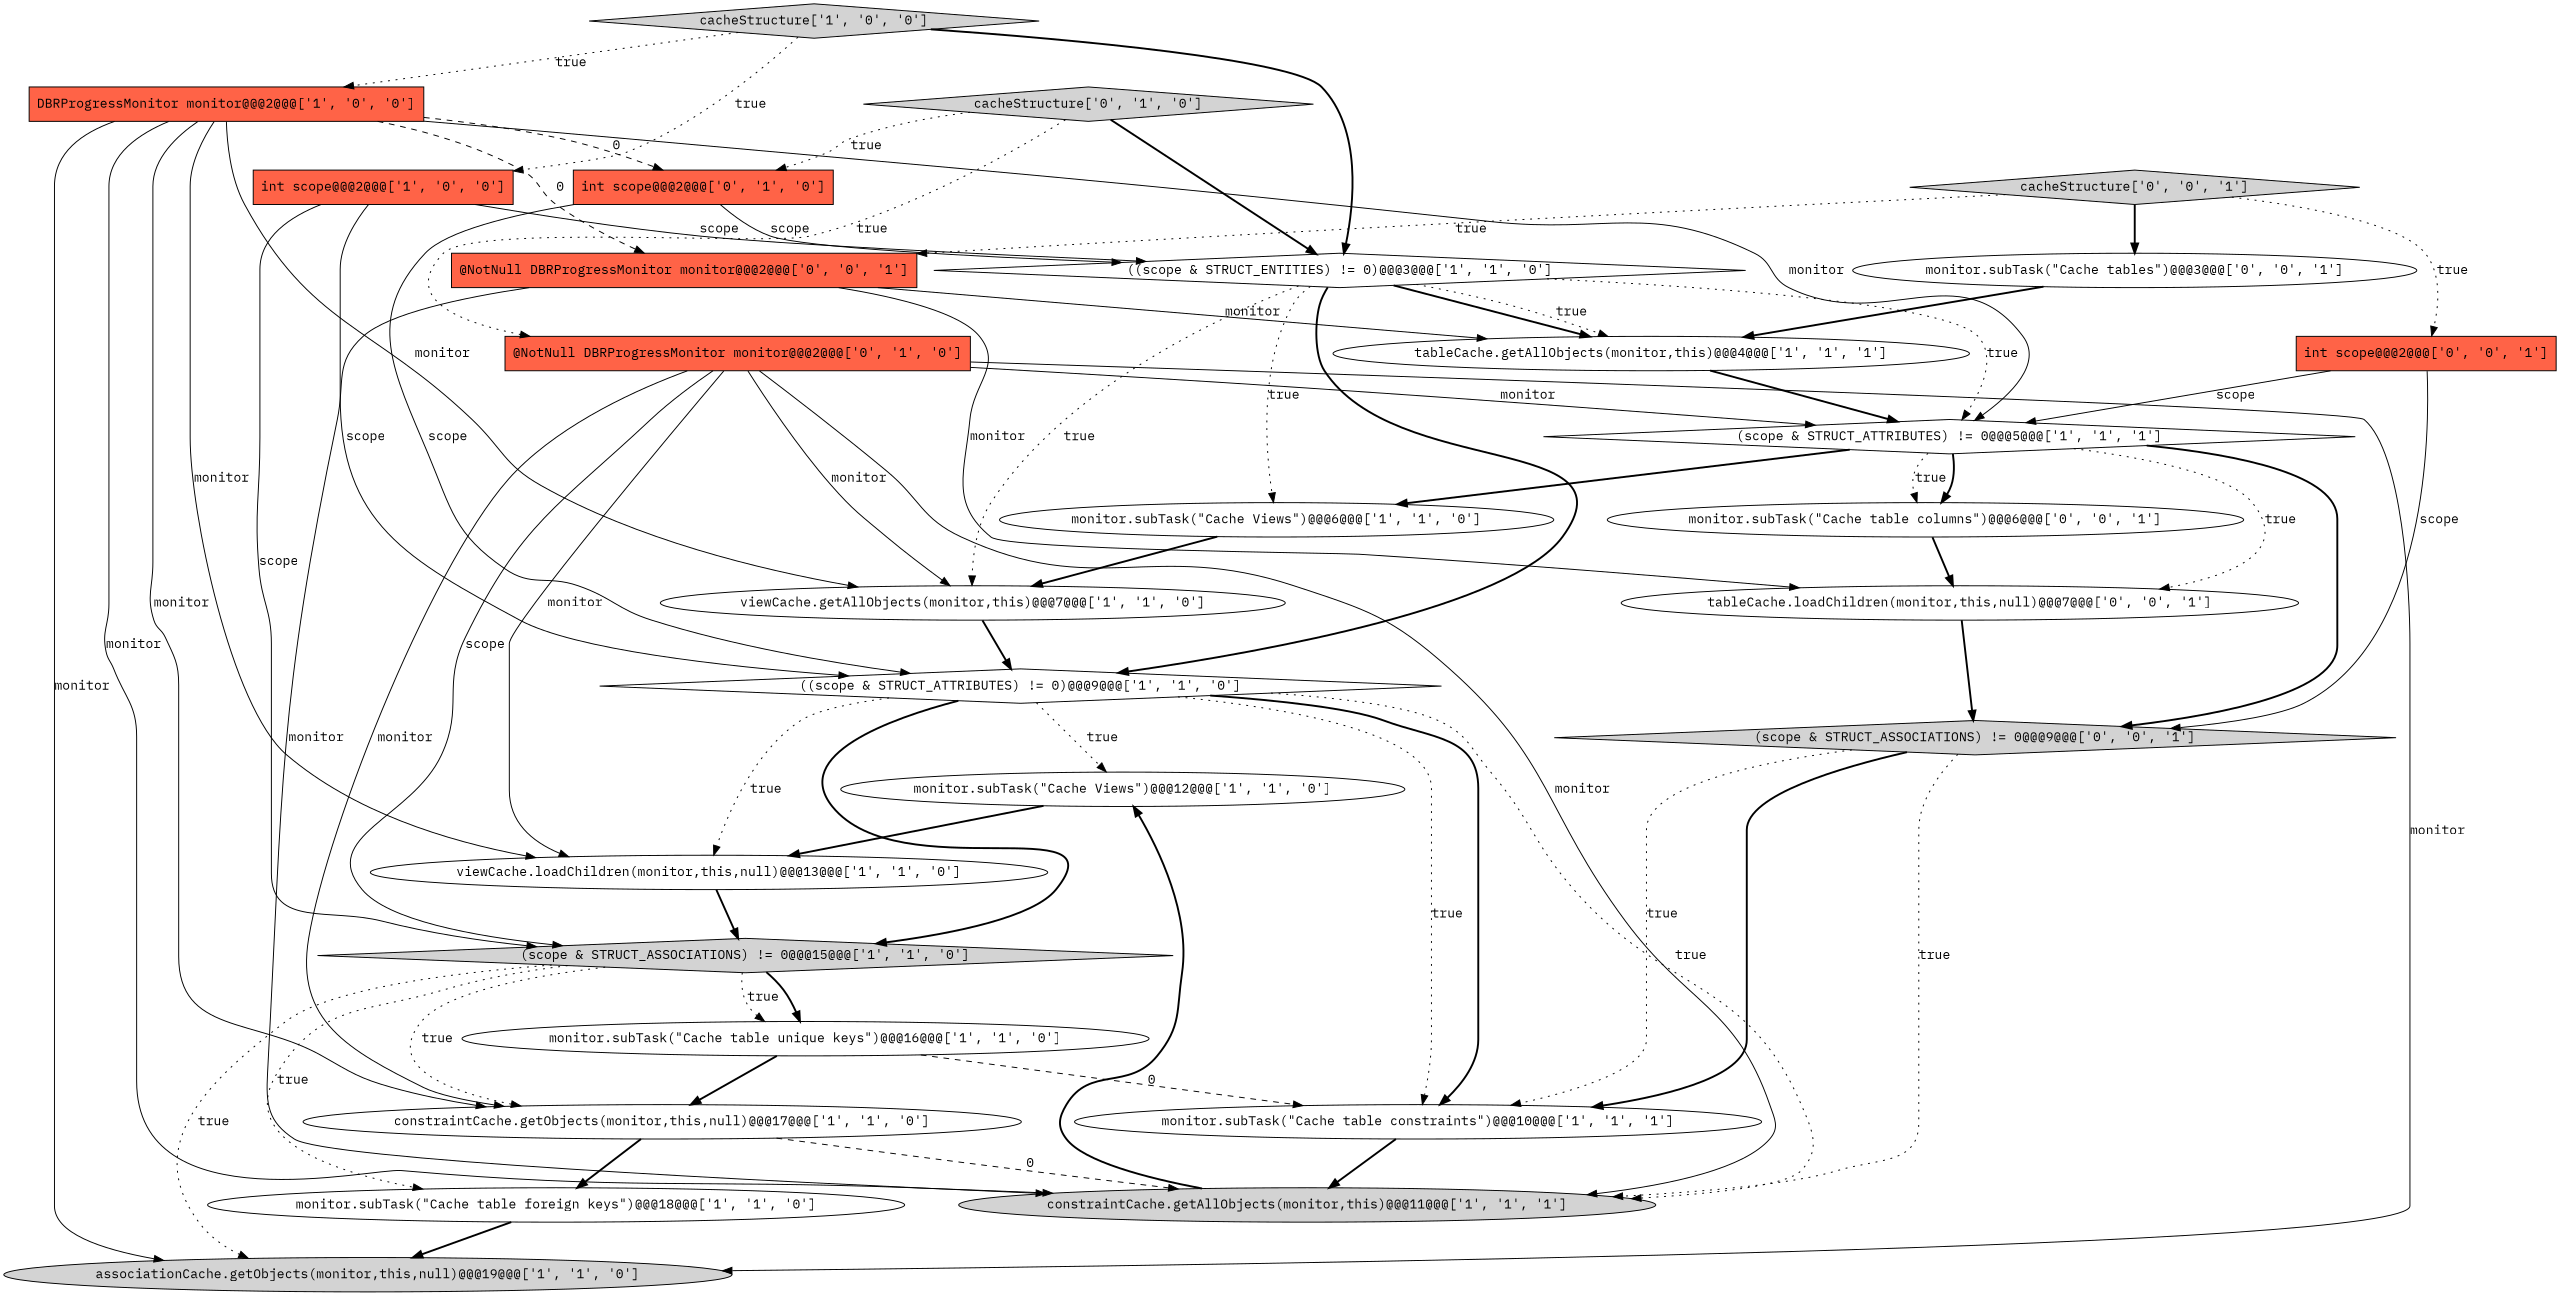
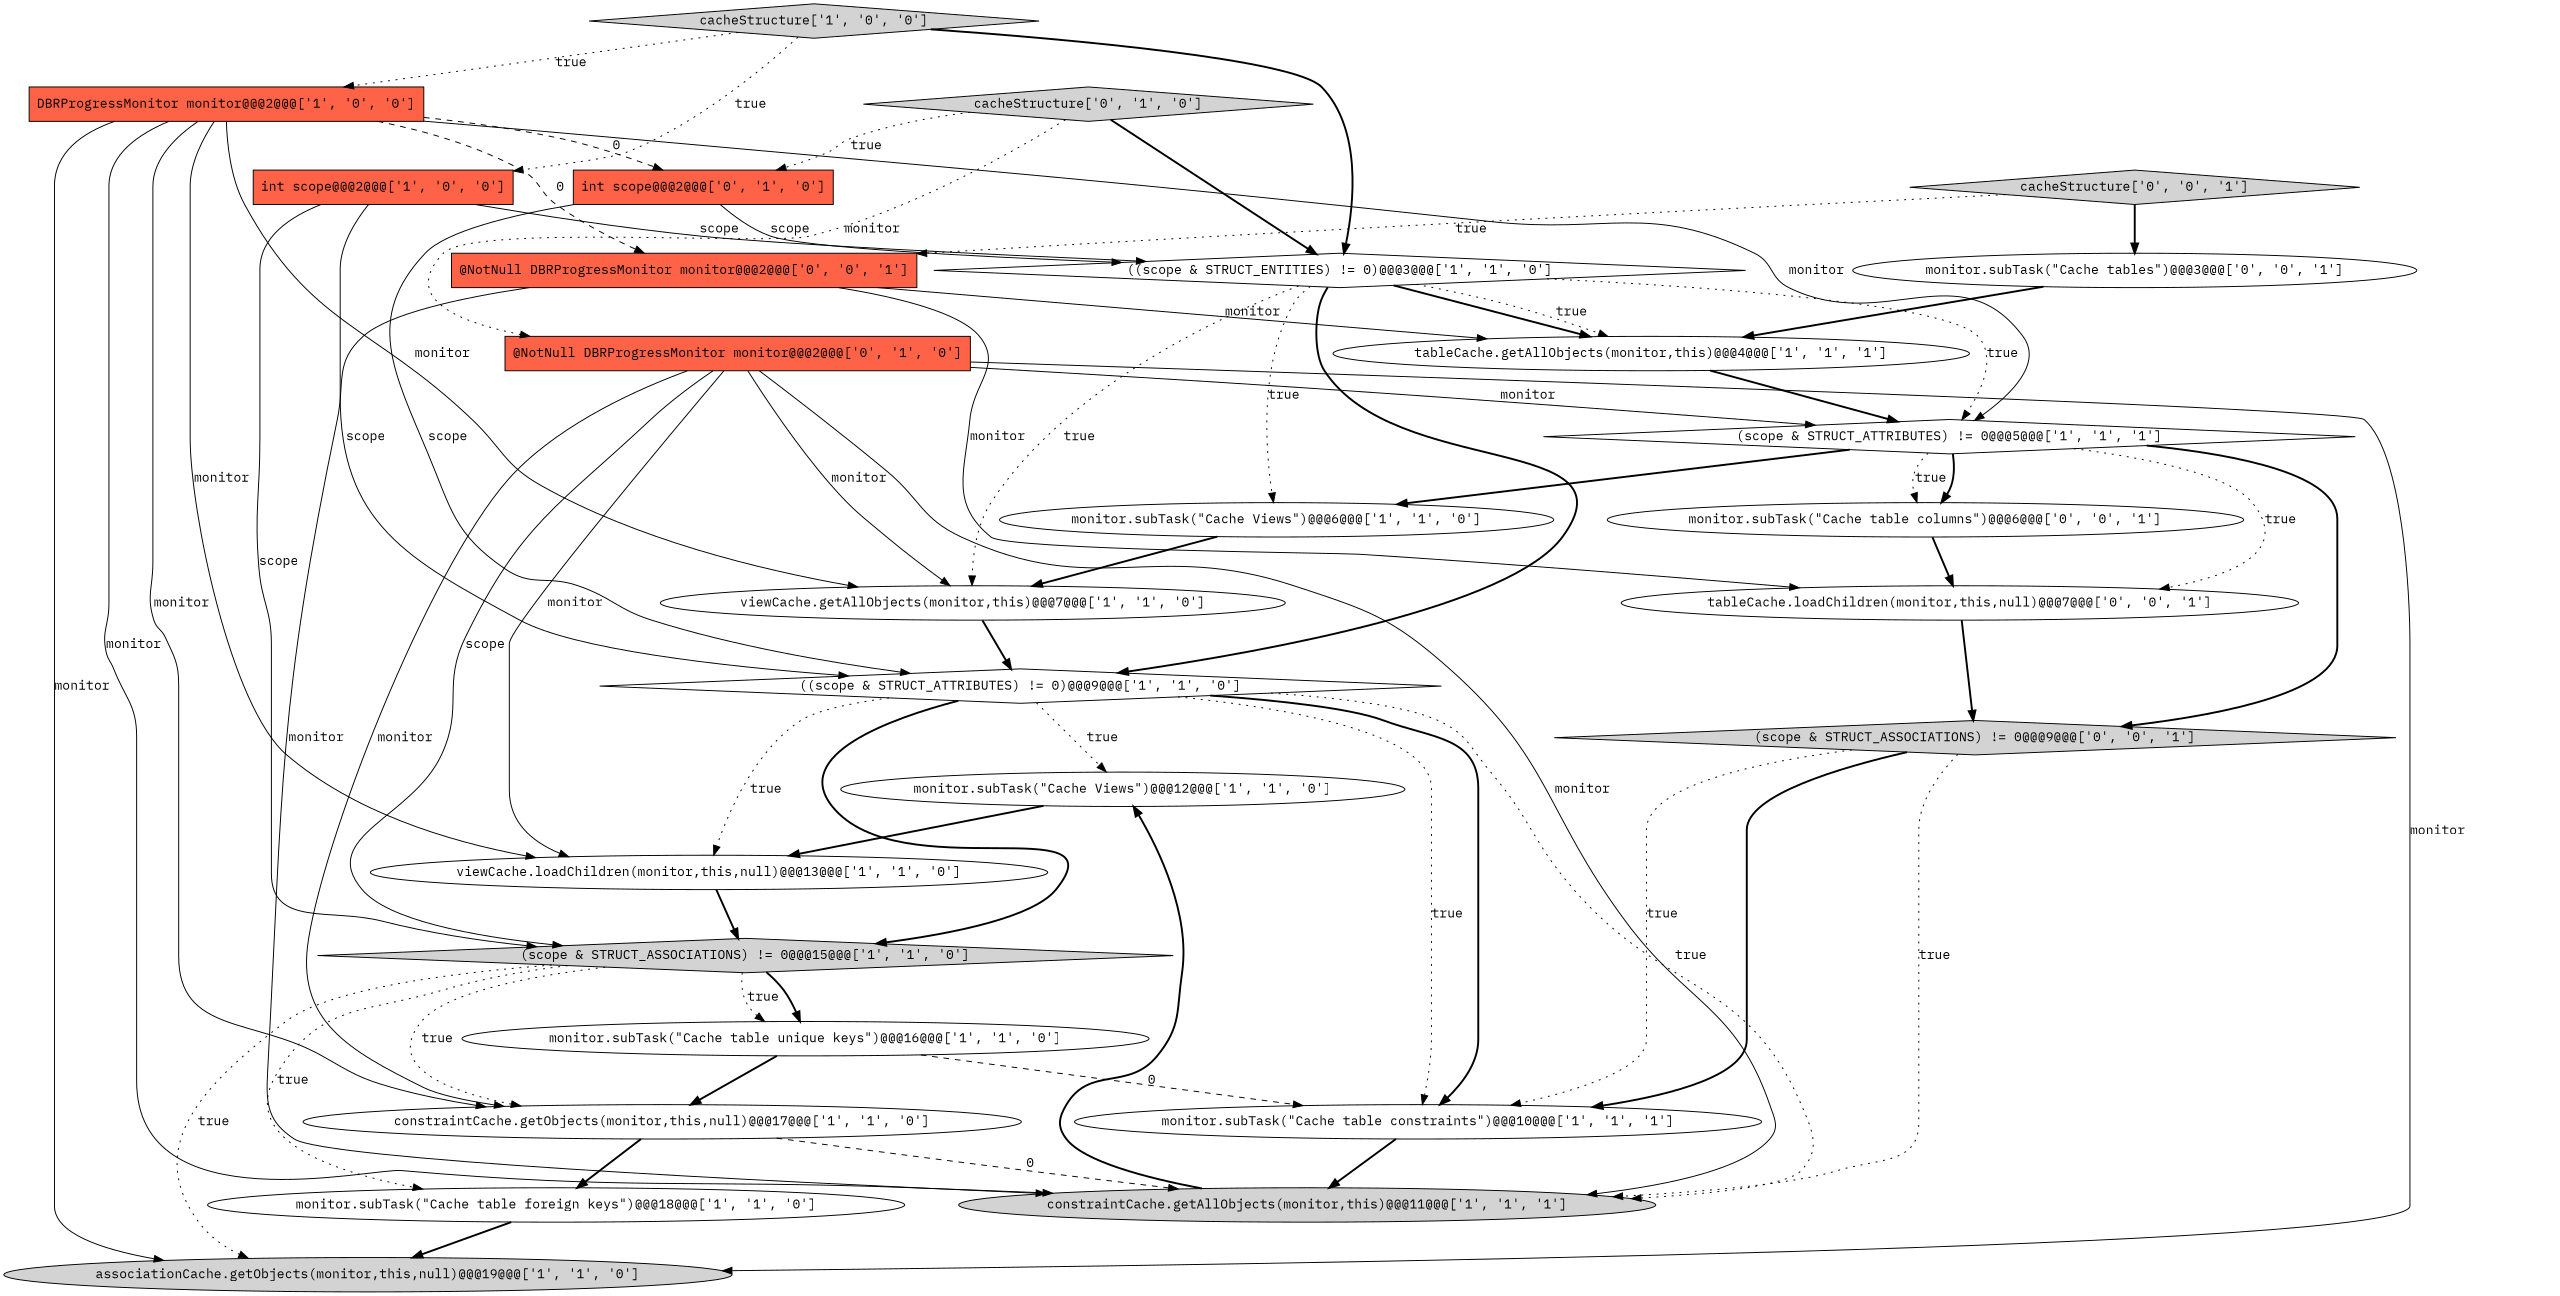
(872, 229) -> (872, 229)
(2426, 354) -> none
